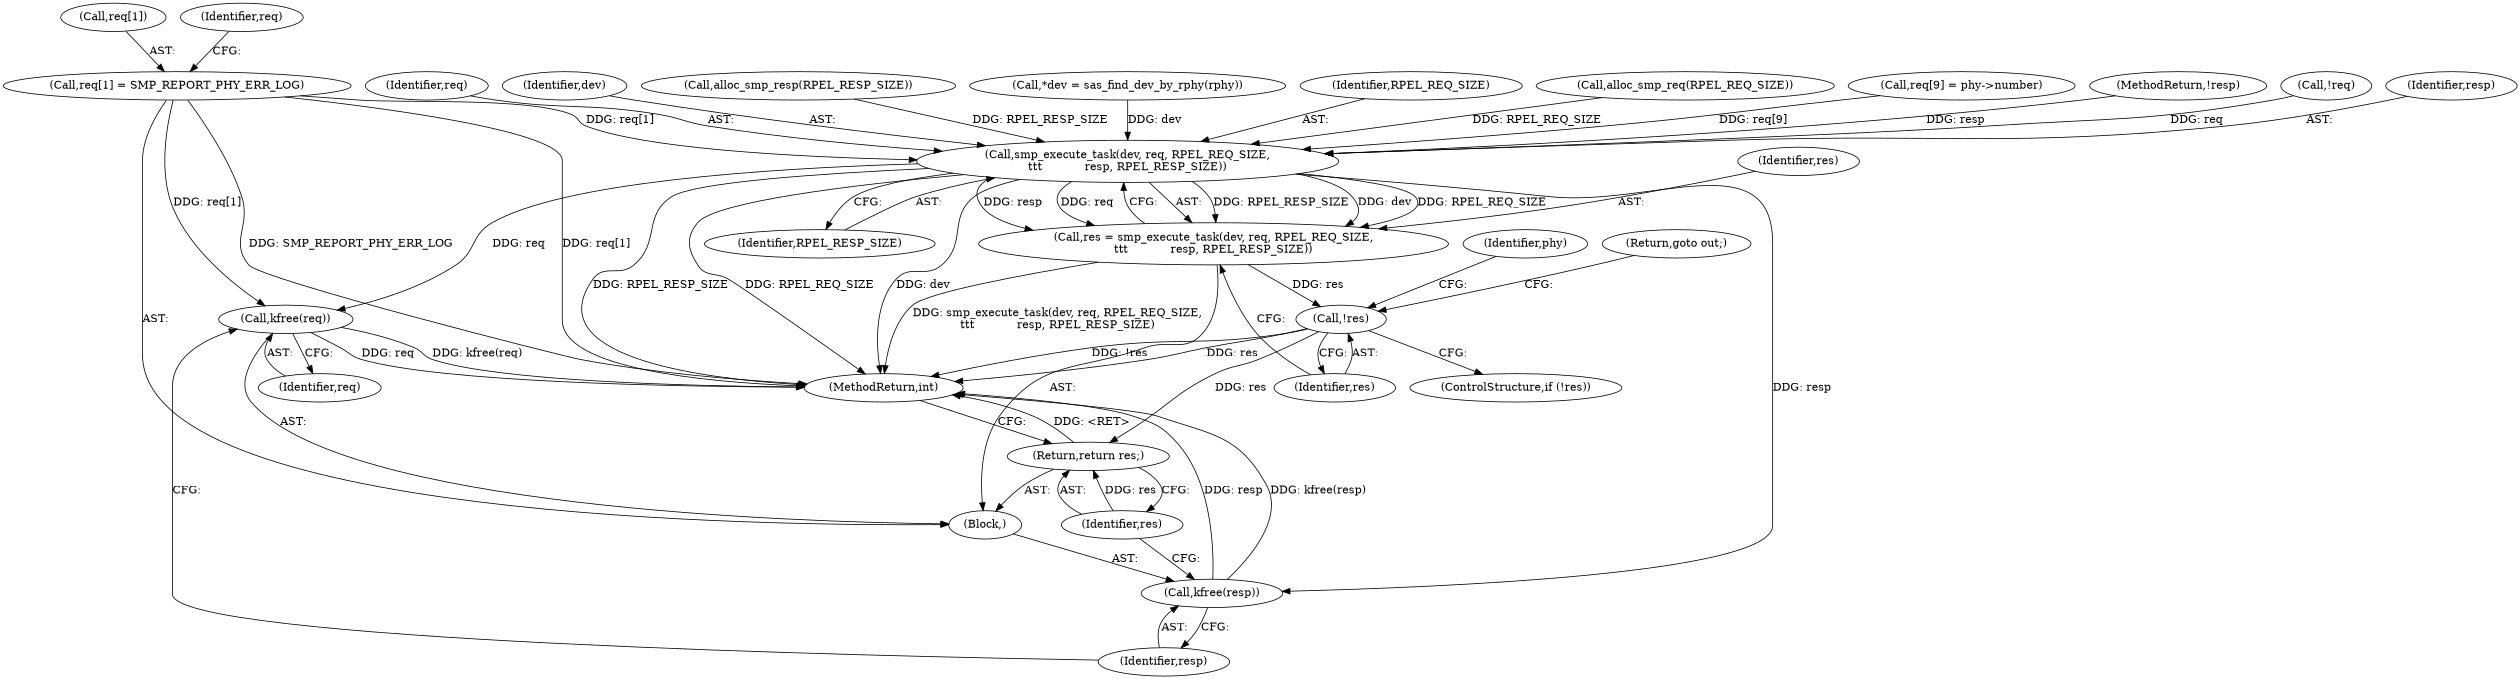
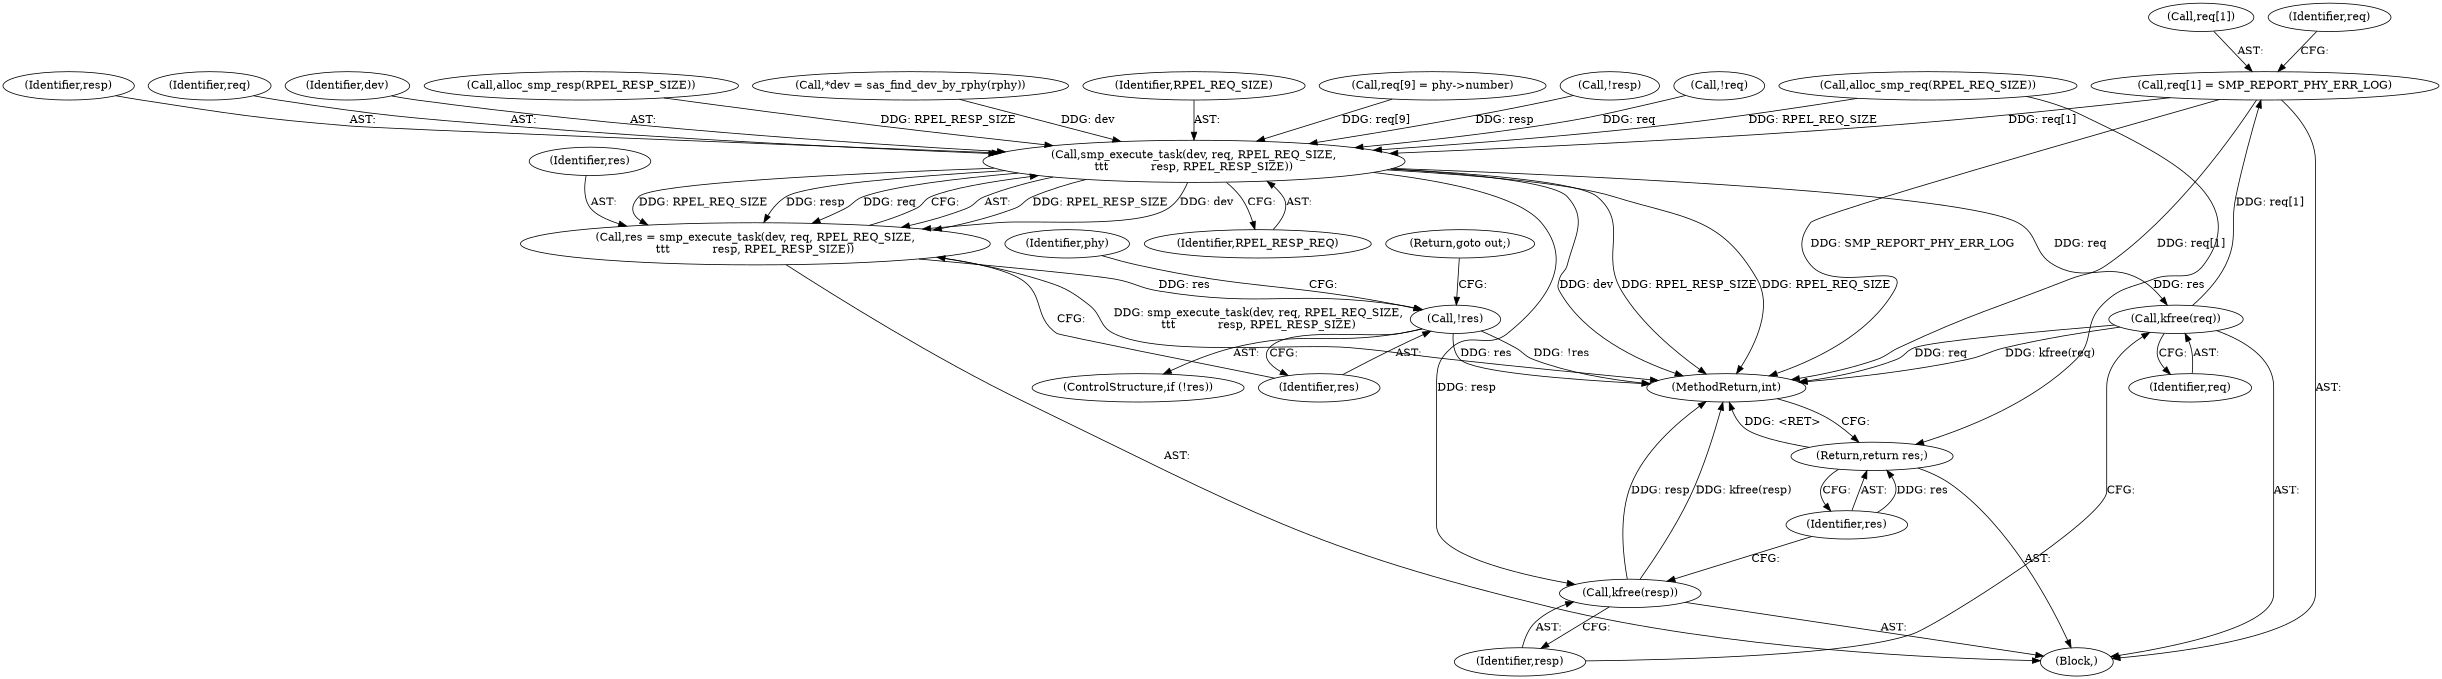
(2178, 86) -> (1610, 86)
(177, 216) -> (2234, 212)
(820, 244) -> (1258, 244)
(1455, 354) -> (1248, 354)
(1212, 375) -> (2174, 276)
(1090, 557) -> (1860, 629)
